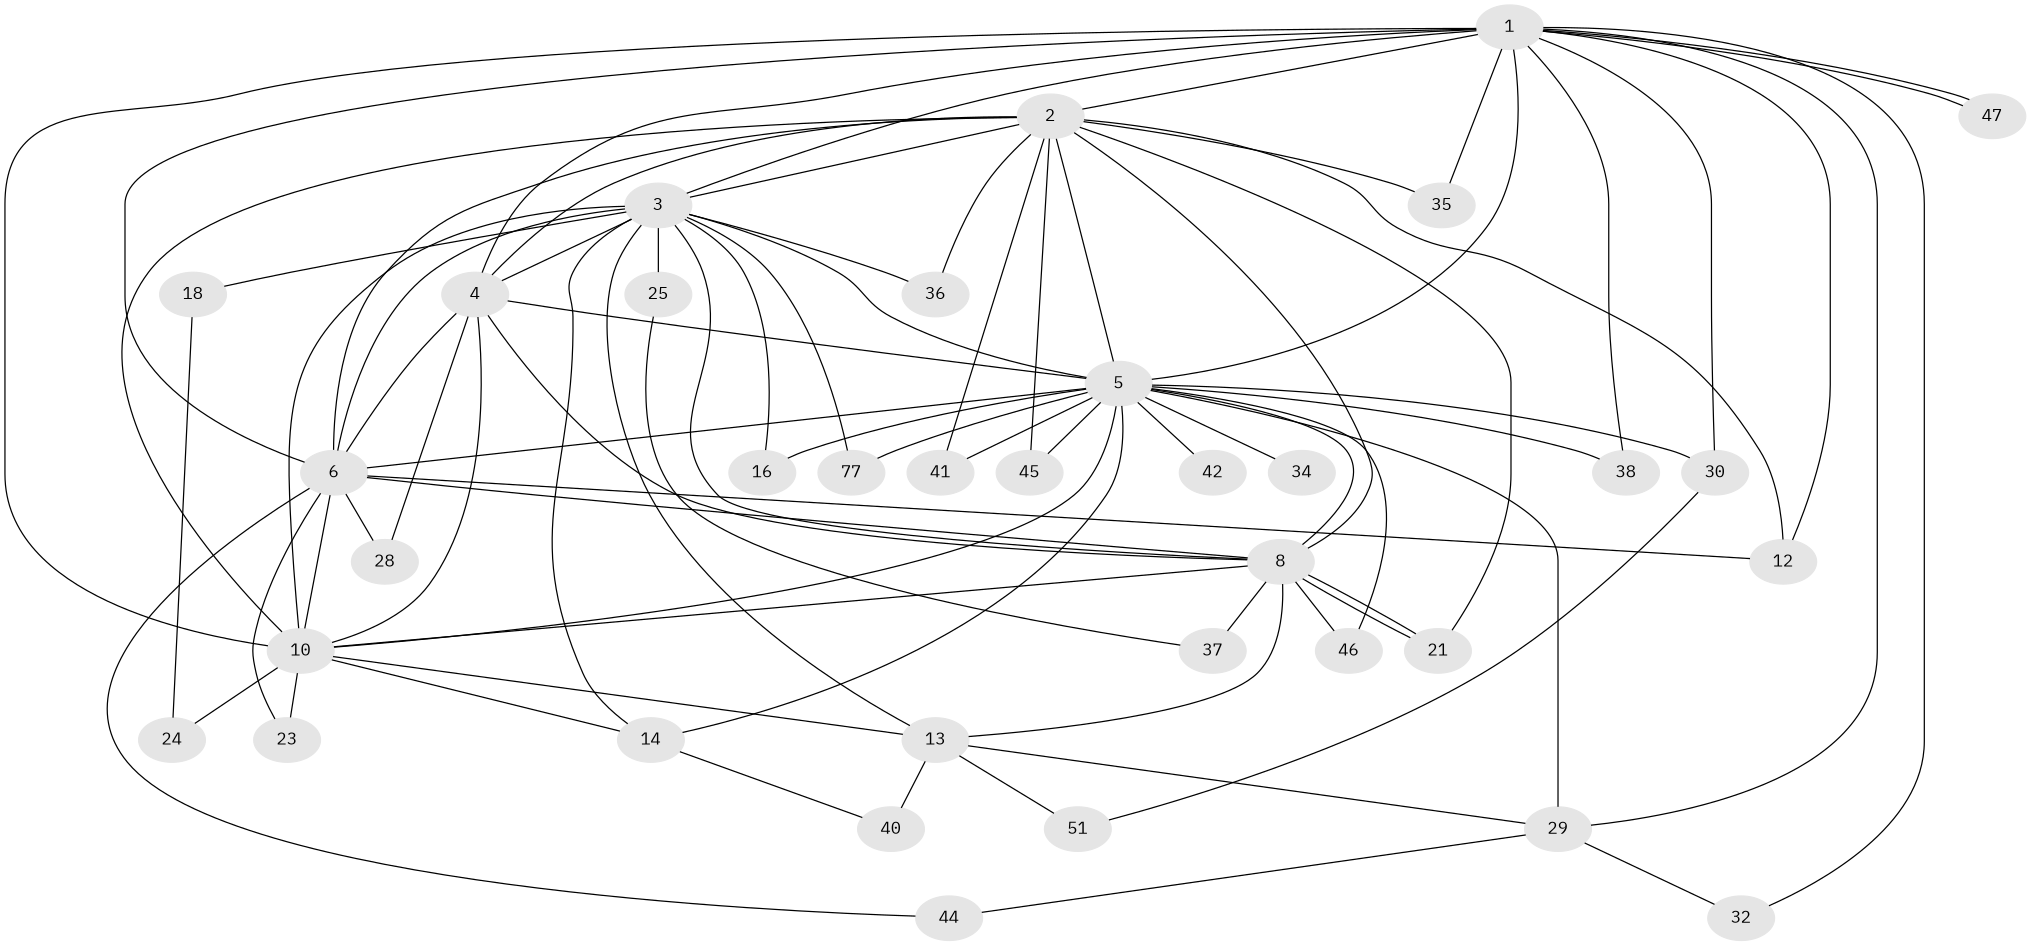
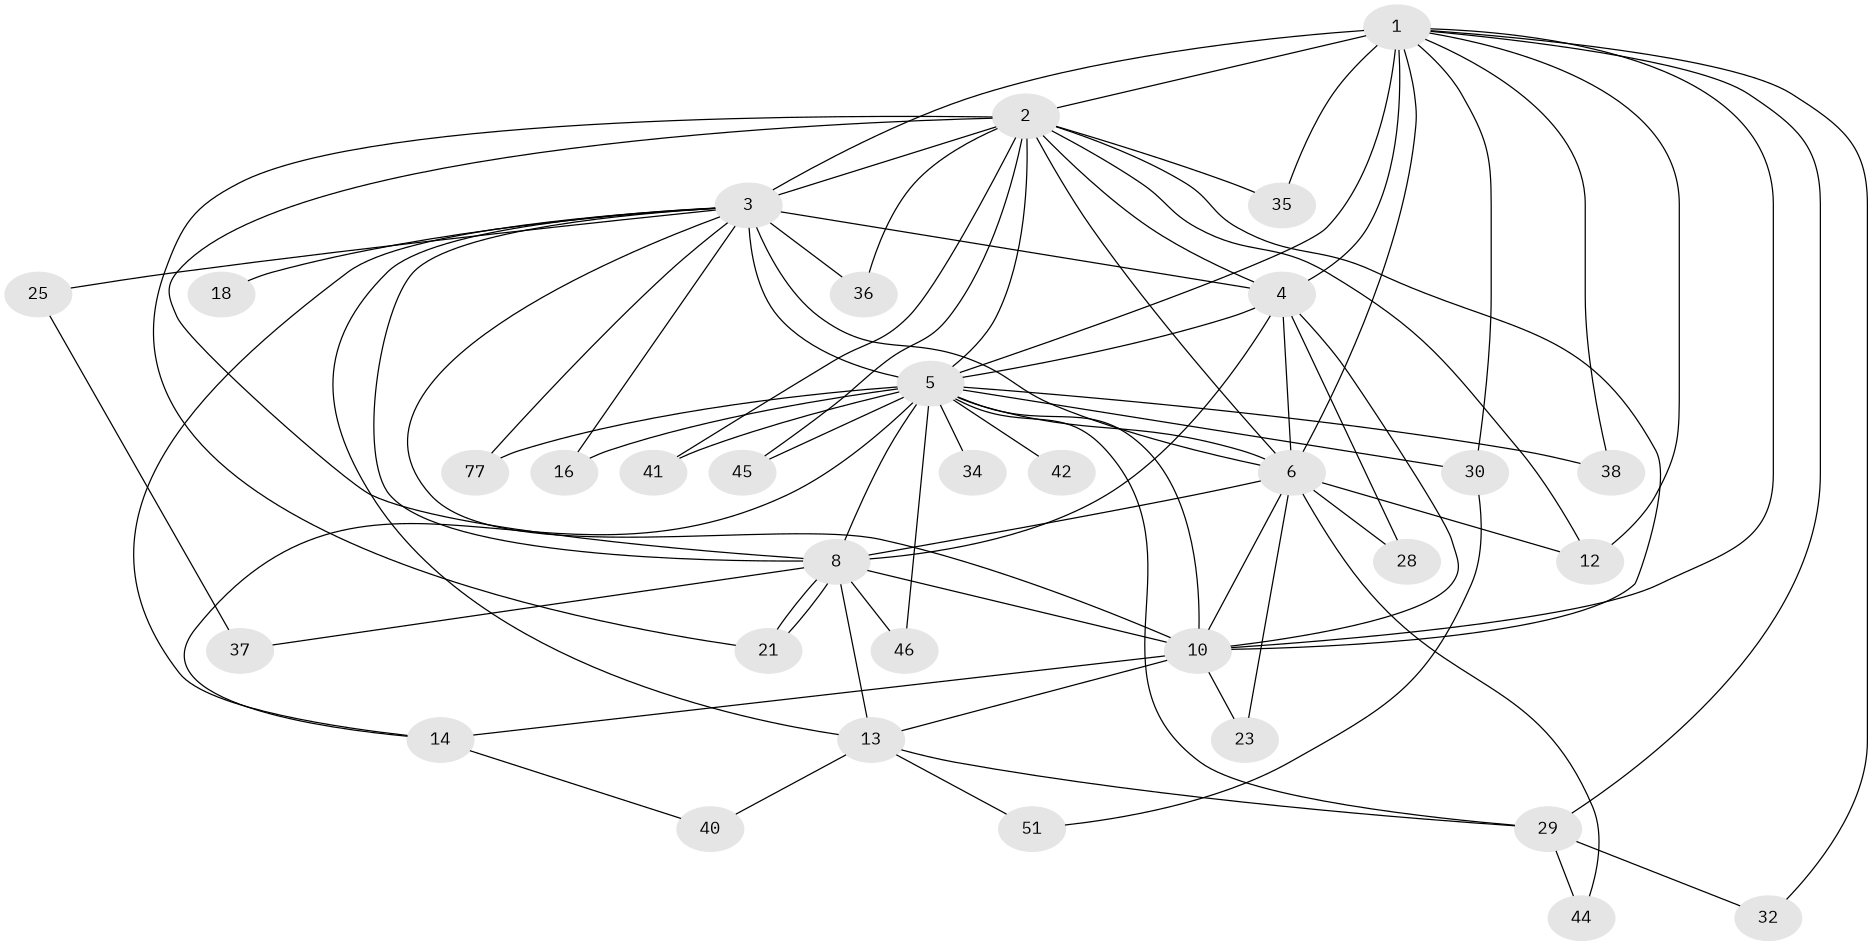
(1992, 116) -> none
(172, 740) -> none
